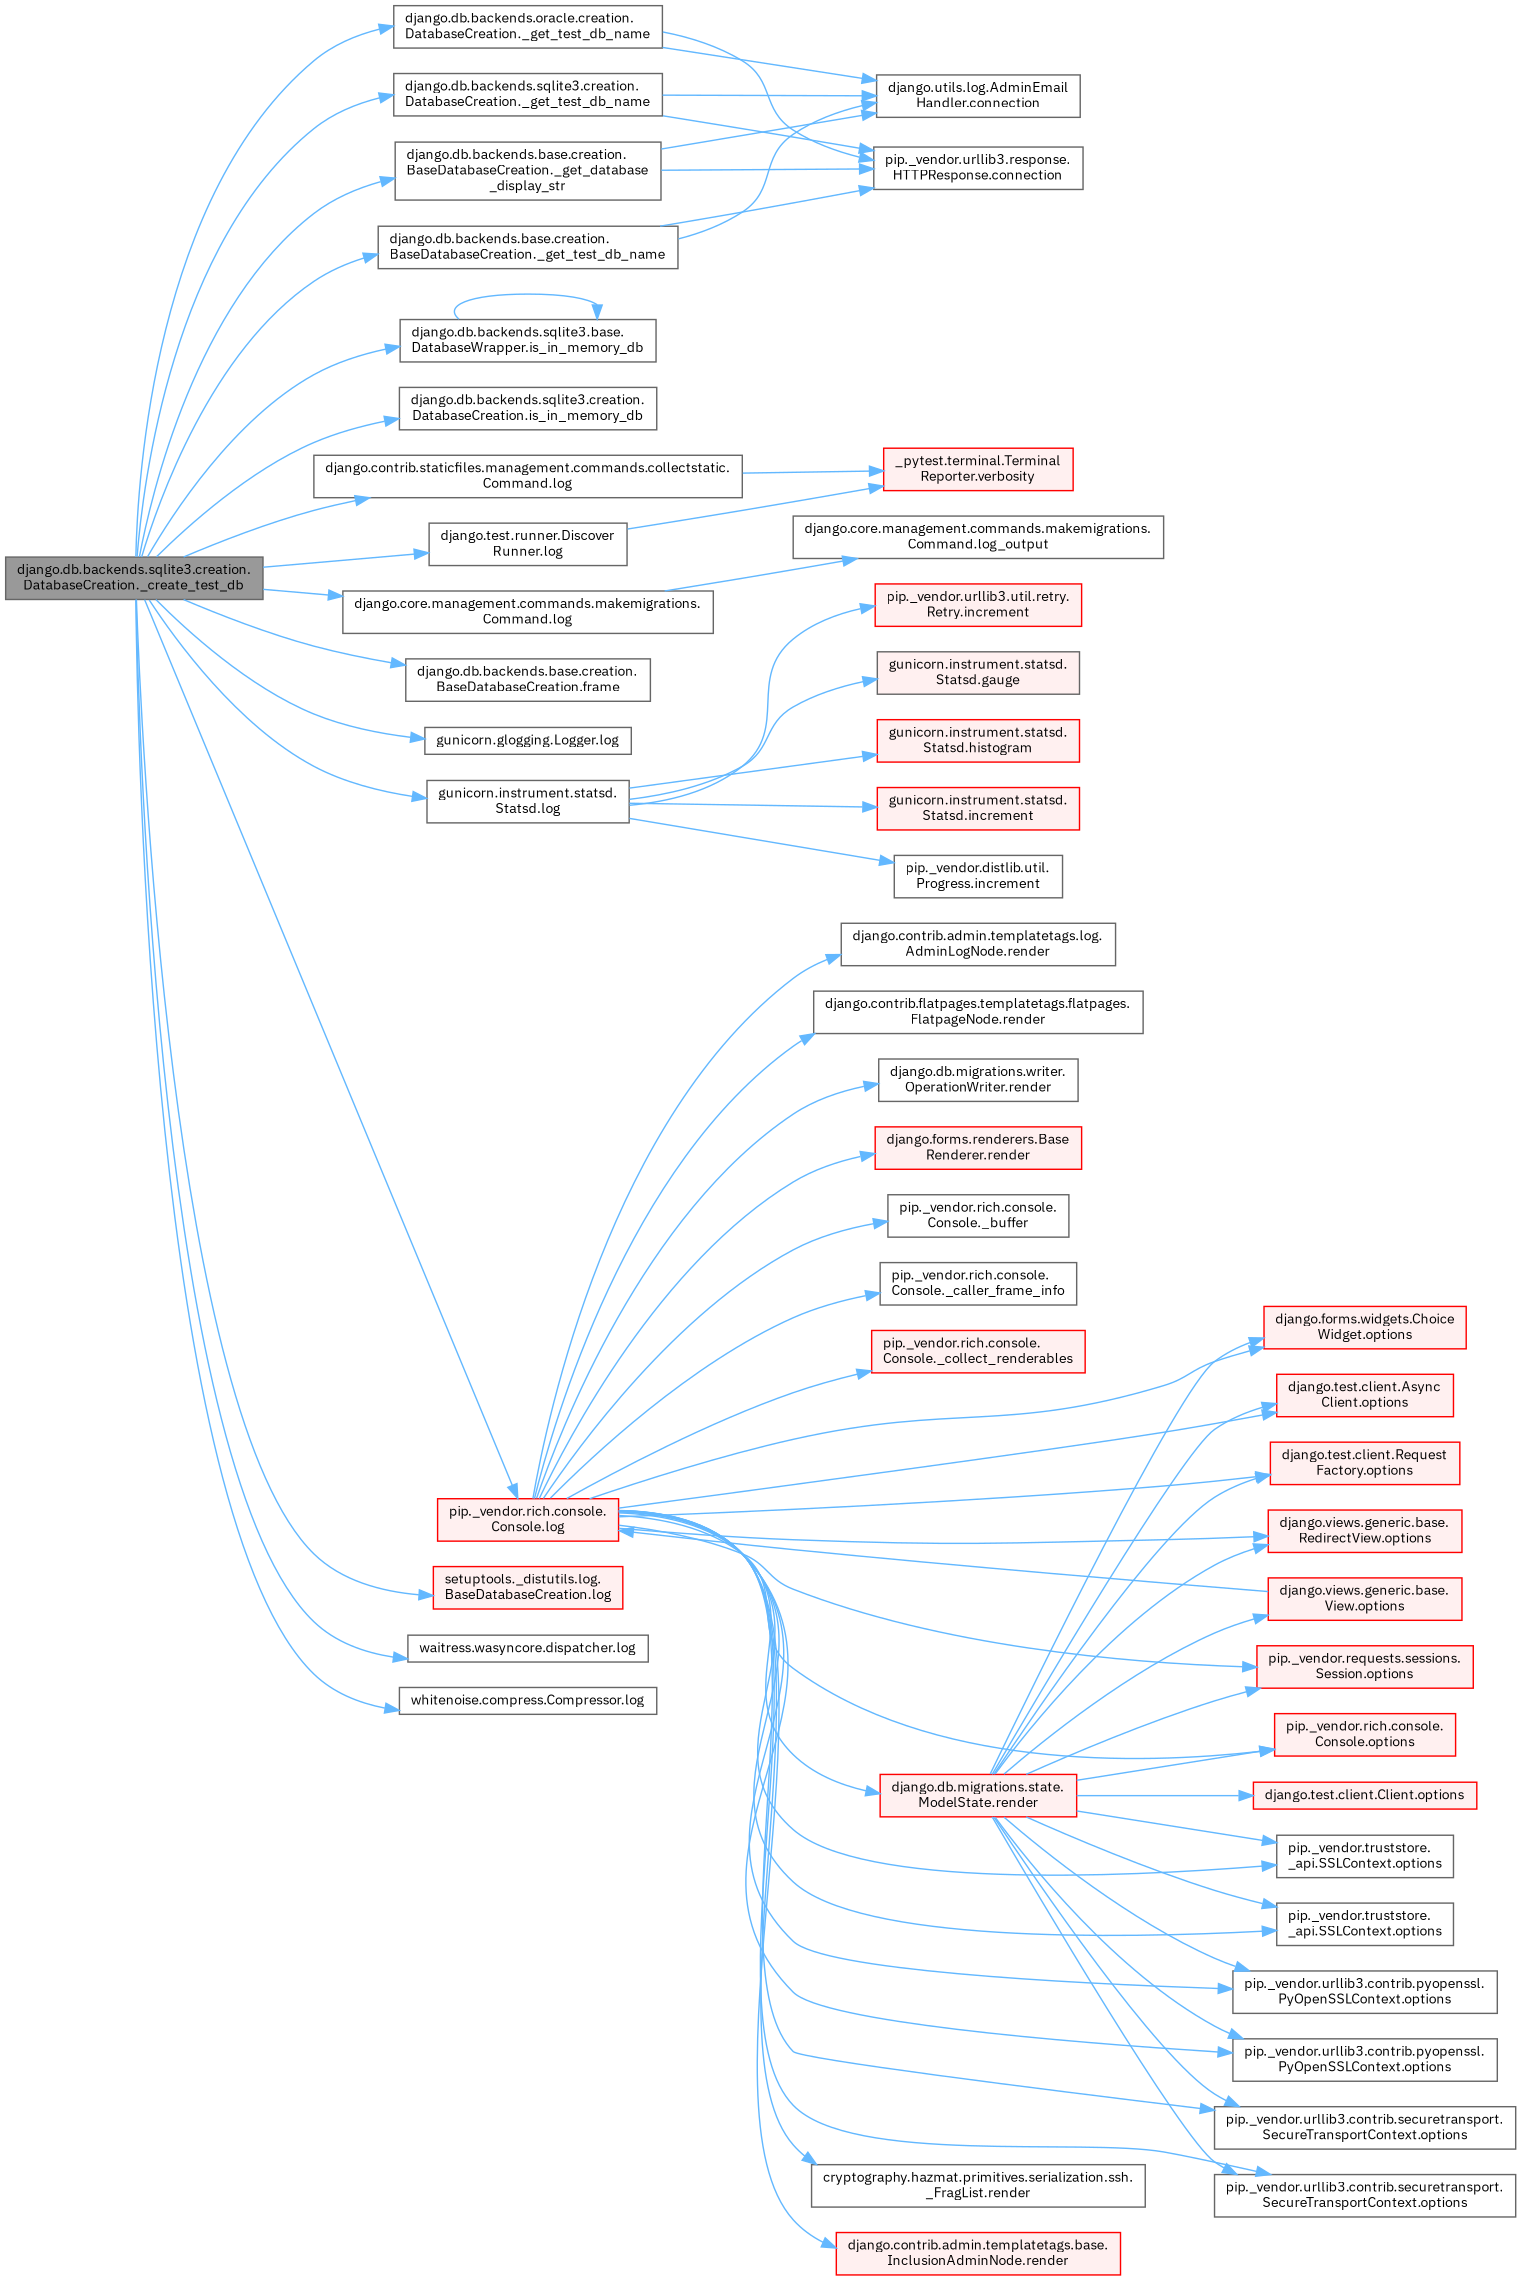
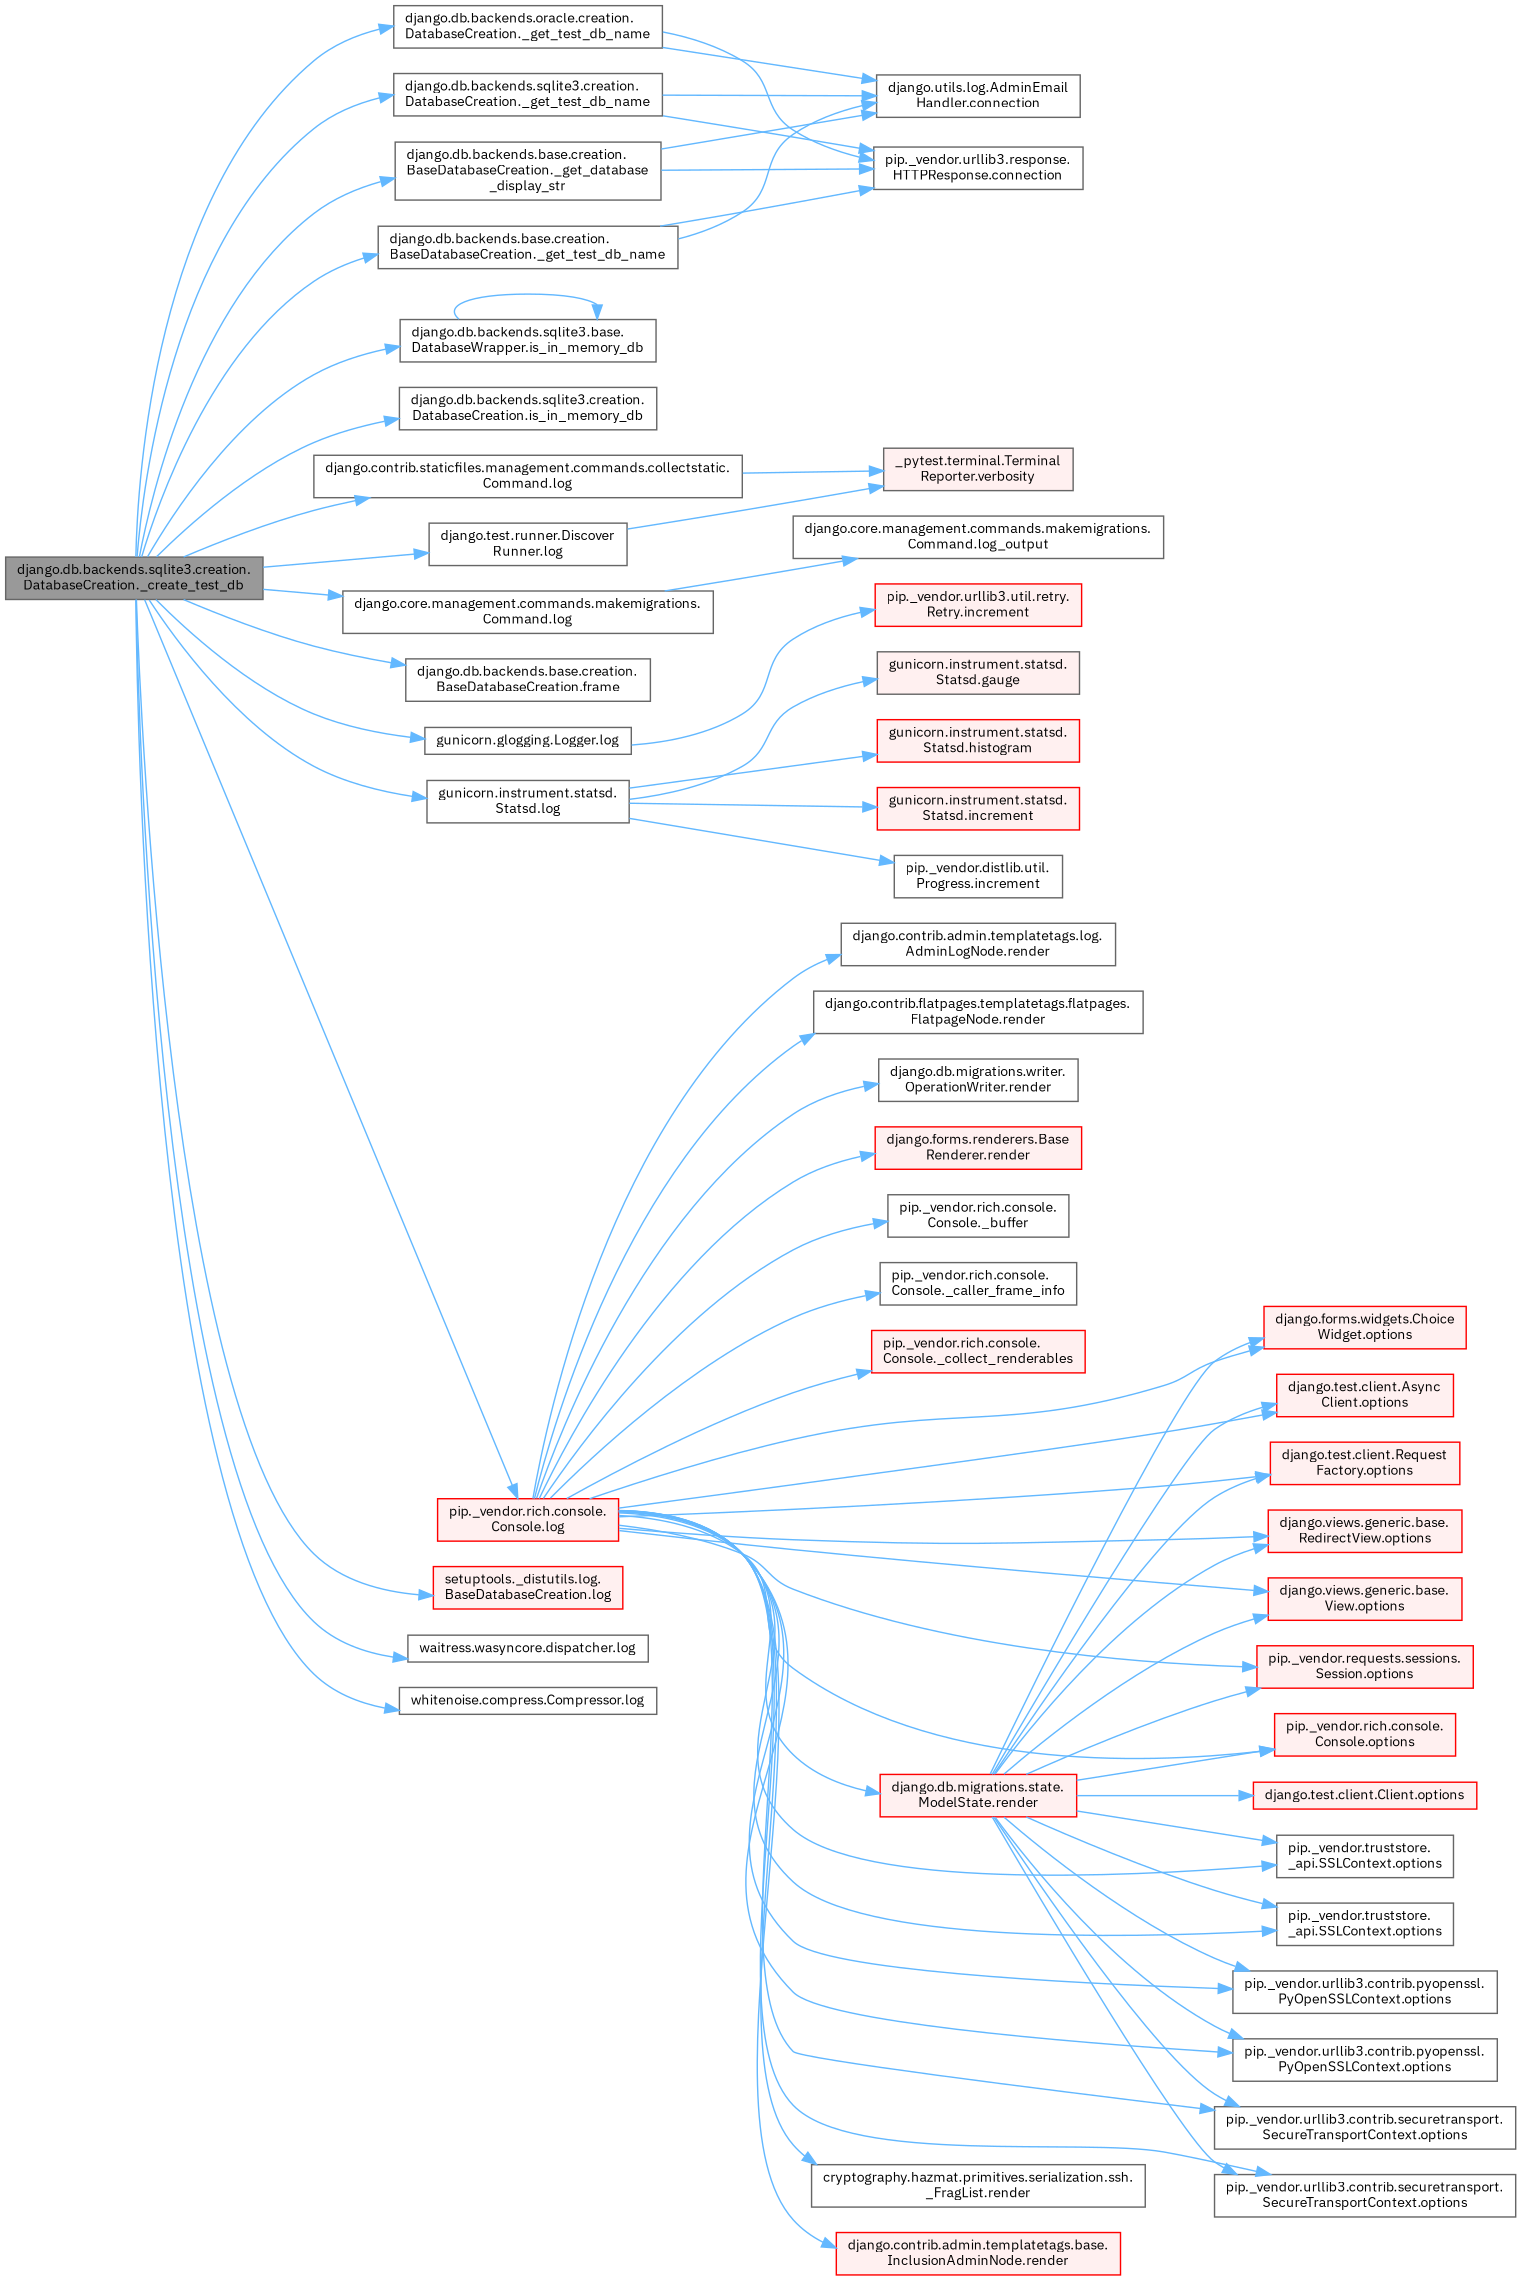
(978, 469) -> (978, 469)
(767, 717) -> (760, 697)
(950, 1565) -> (936, 1563)
